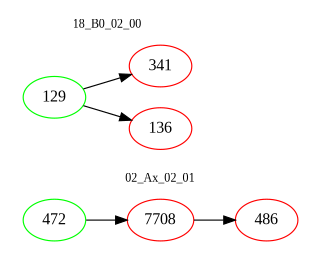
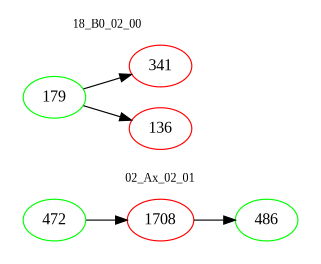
(54, 97) -> (54, 97)
(161, 220) -> (161, 220)
(267, 220) -> (267, 220)
